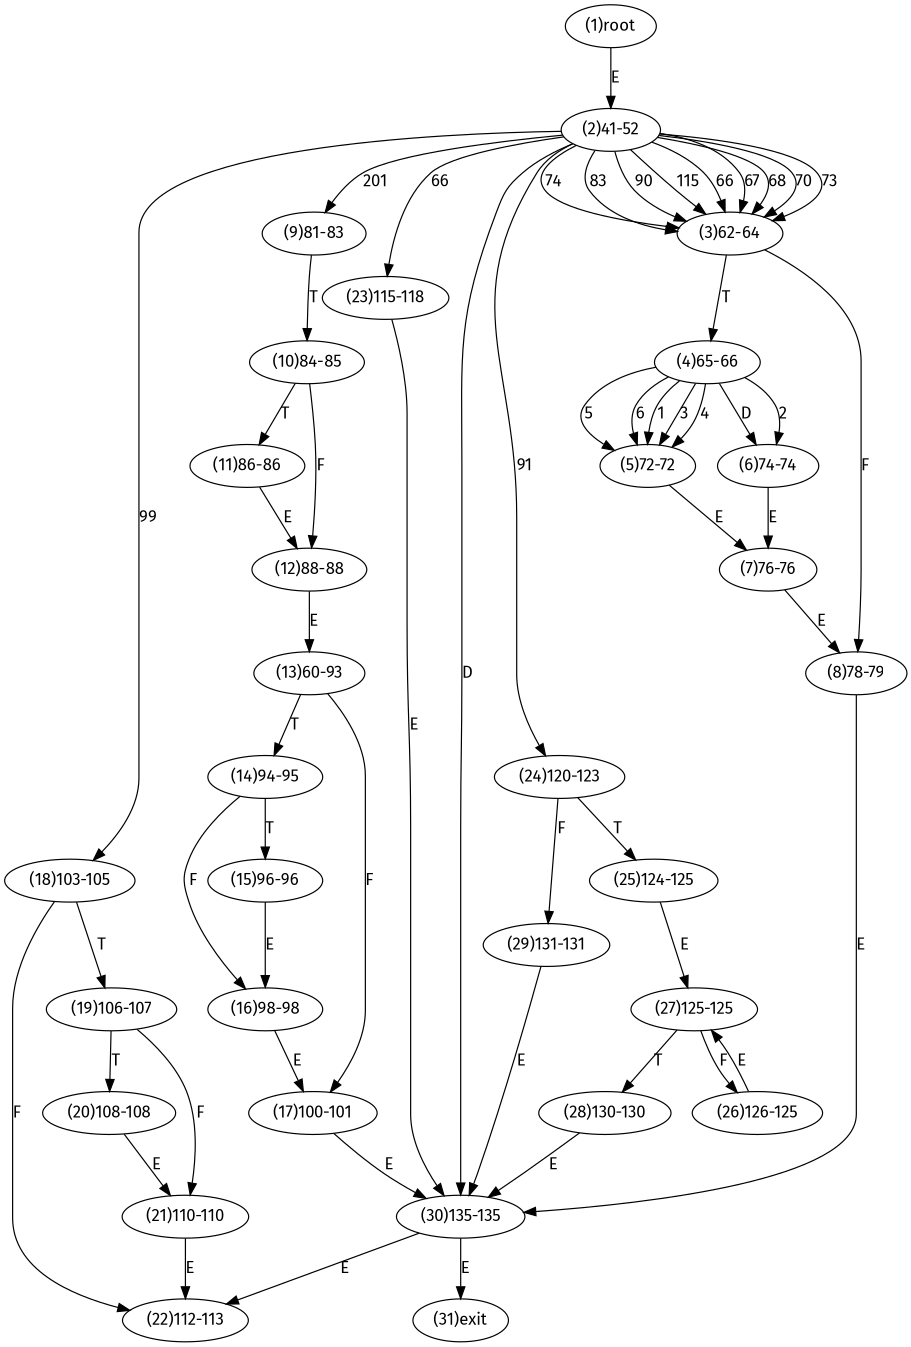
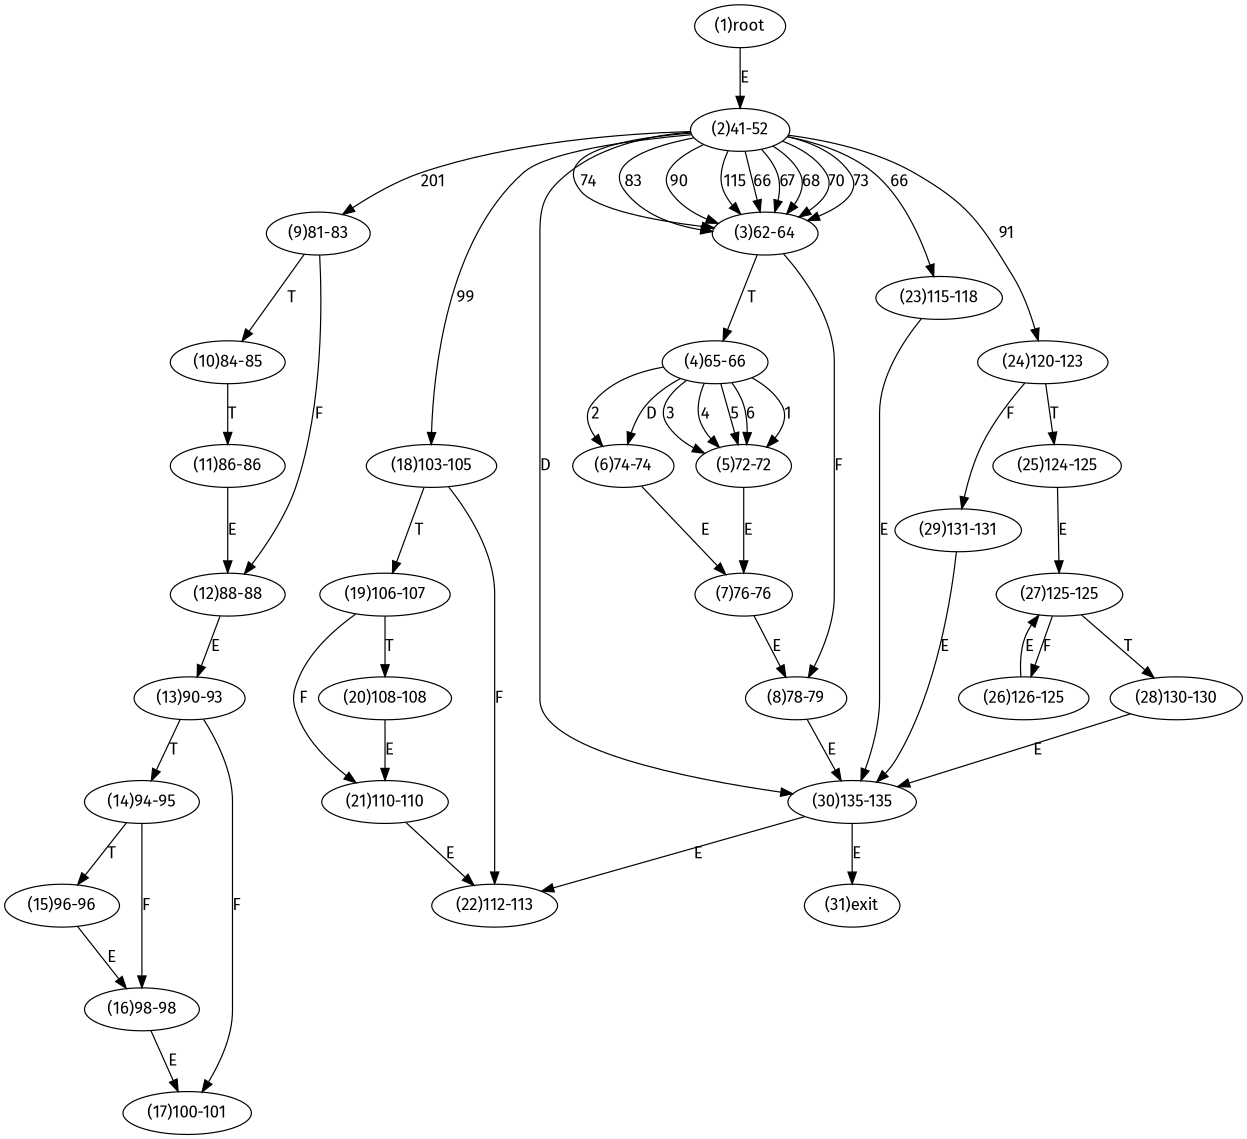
(316, 460) -> (312, 416)
(309, 673) -> (190, 698)
(373, 1165) -> none
